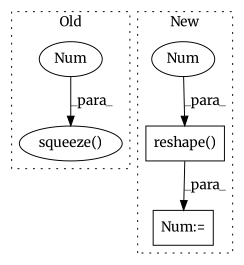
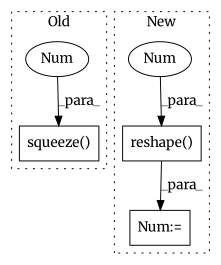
(71, 143) -> (59, 143)
